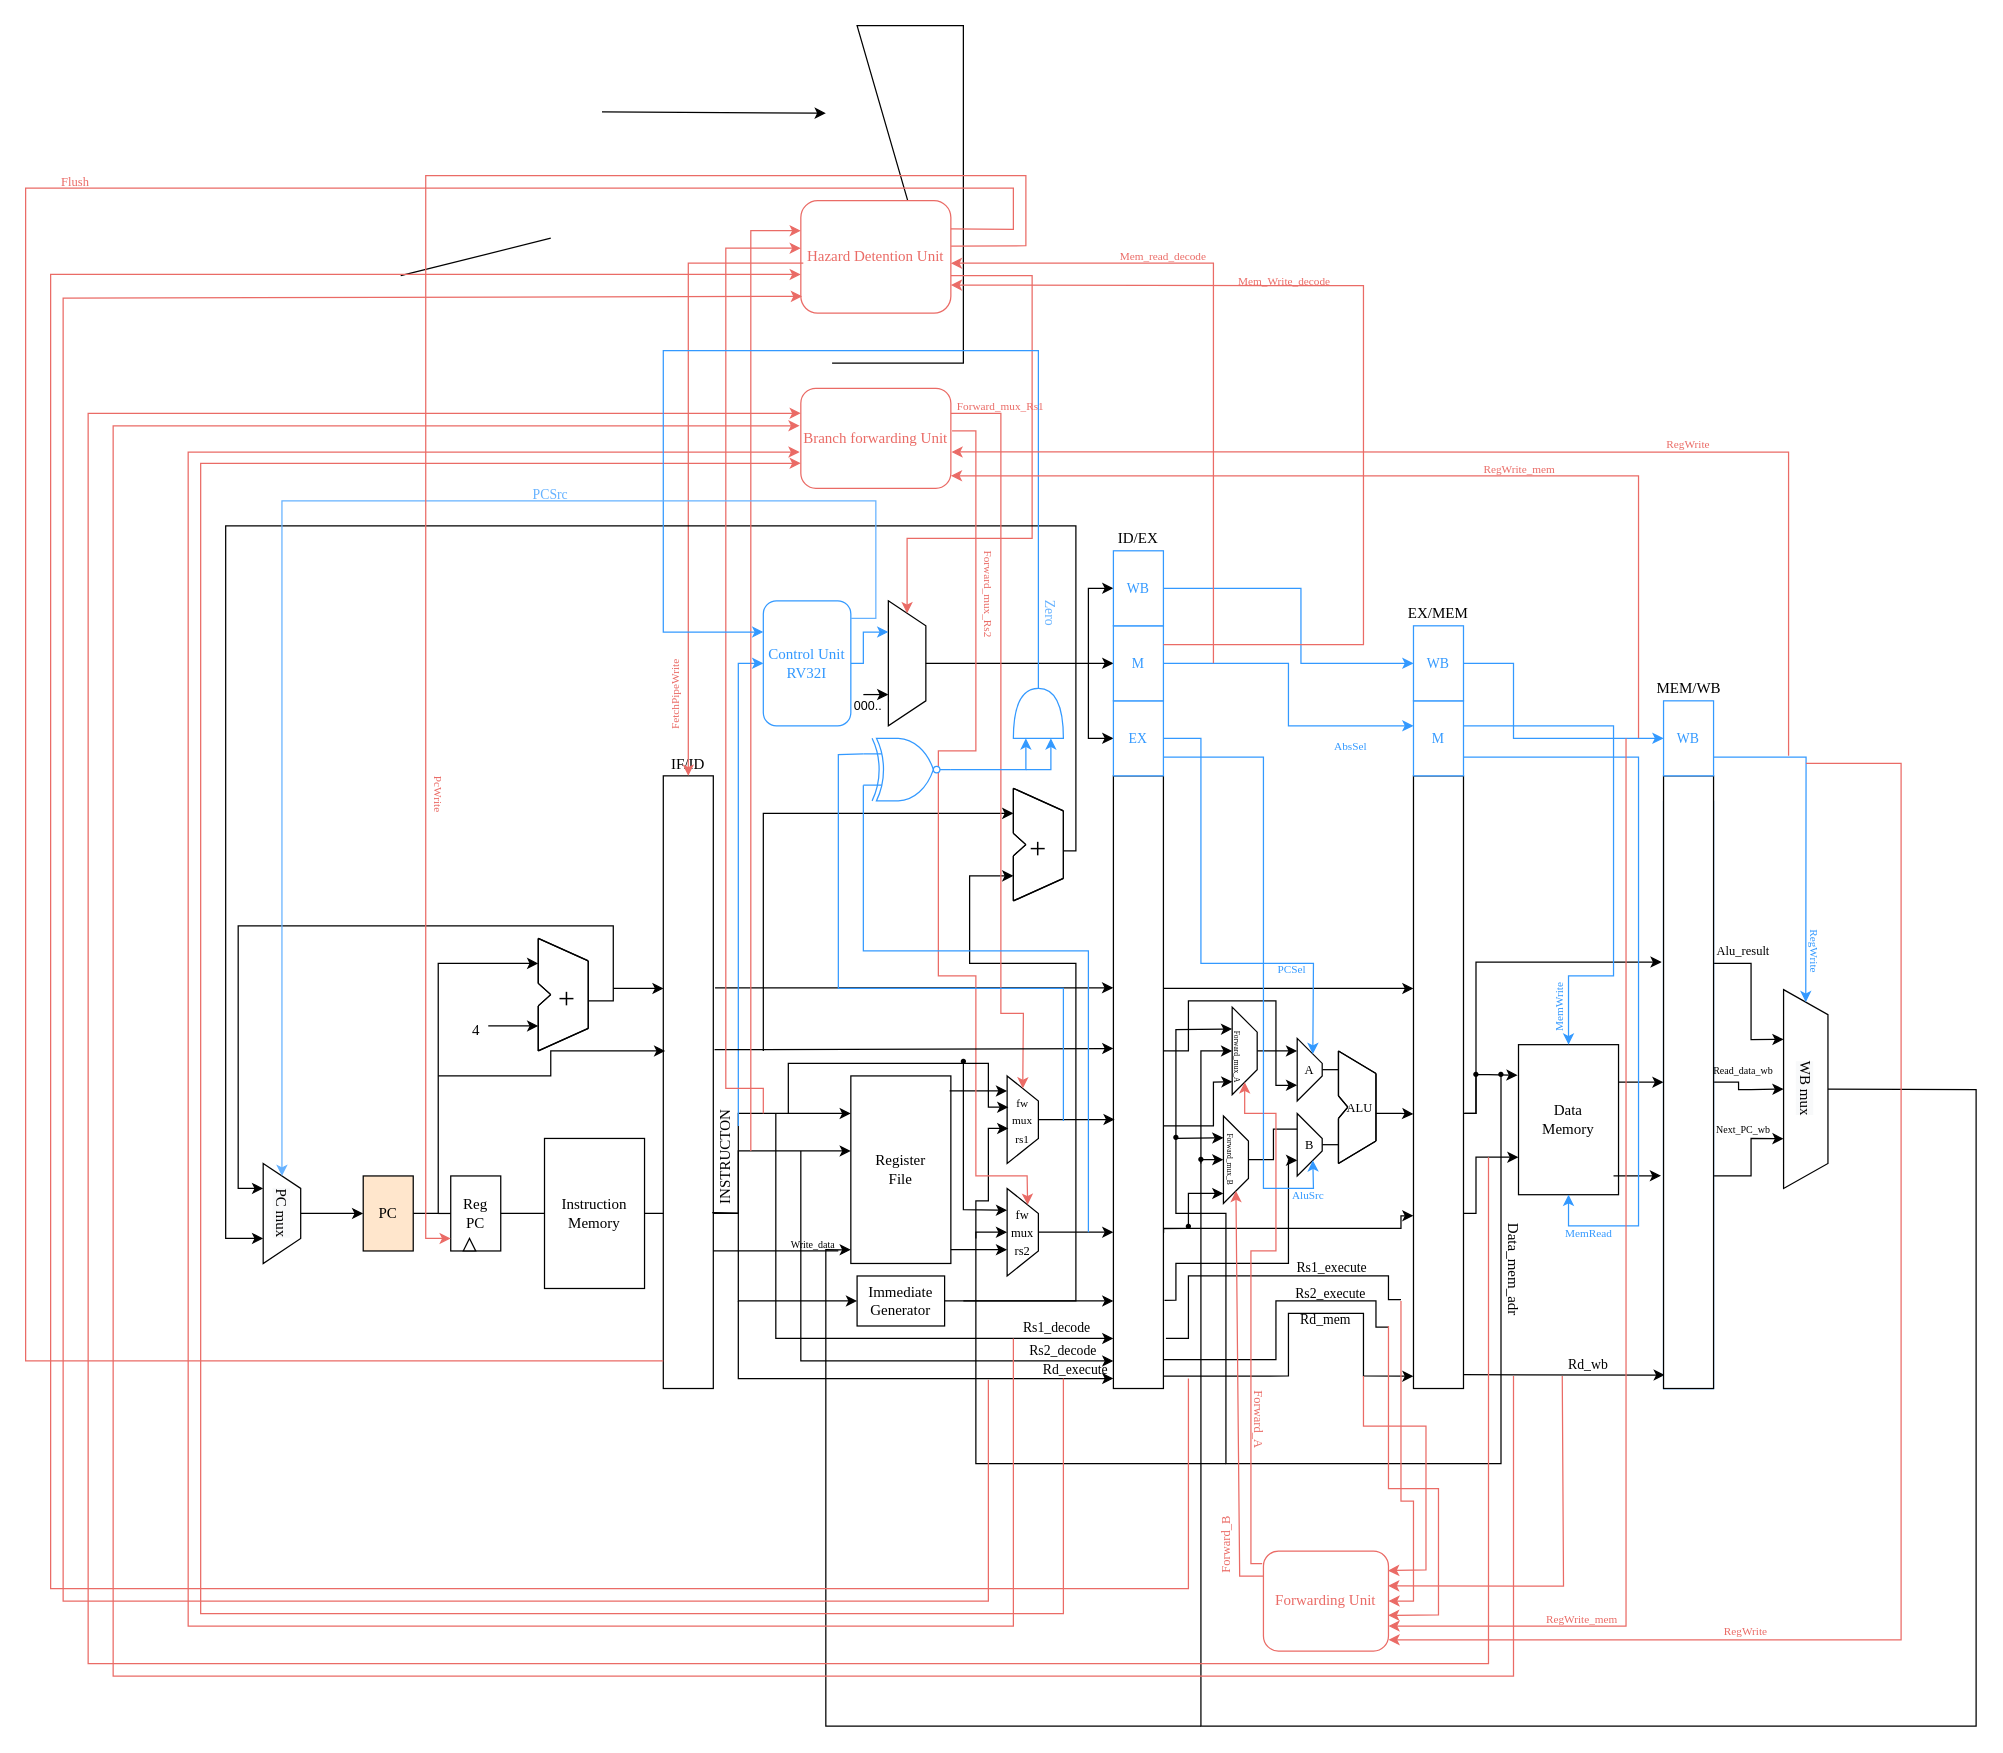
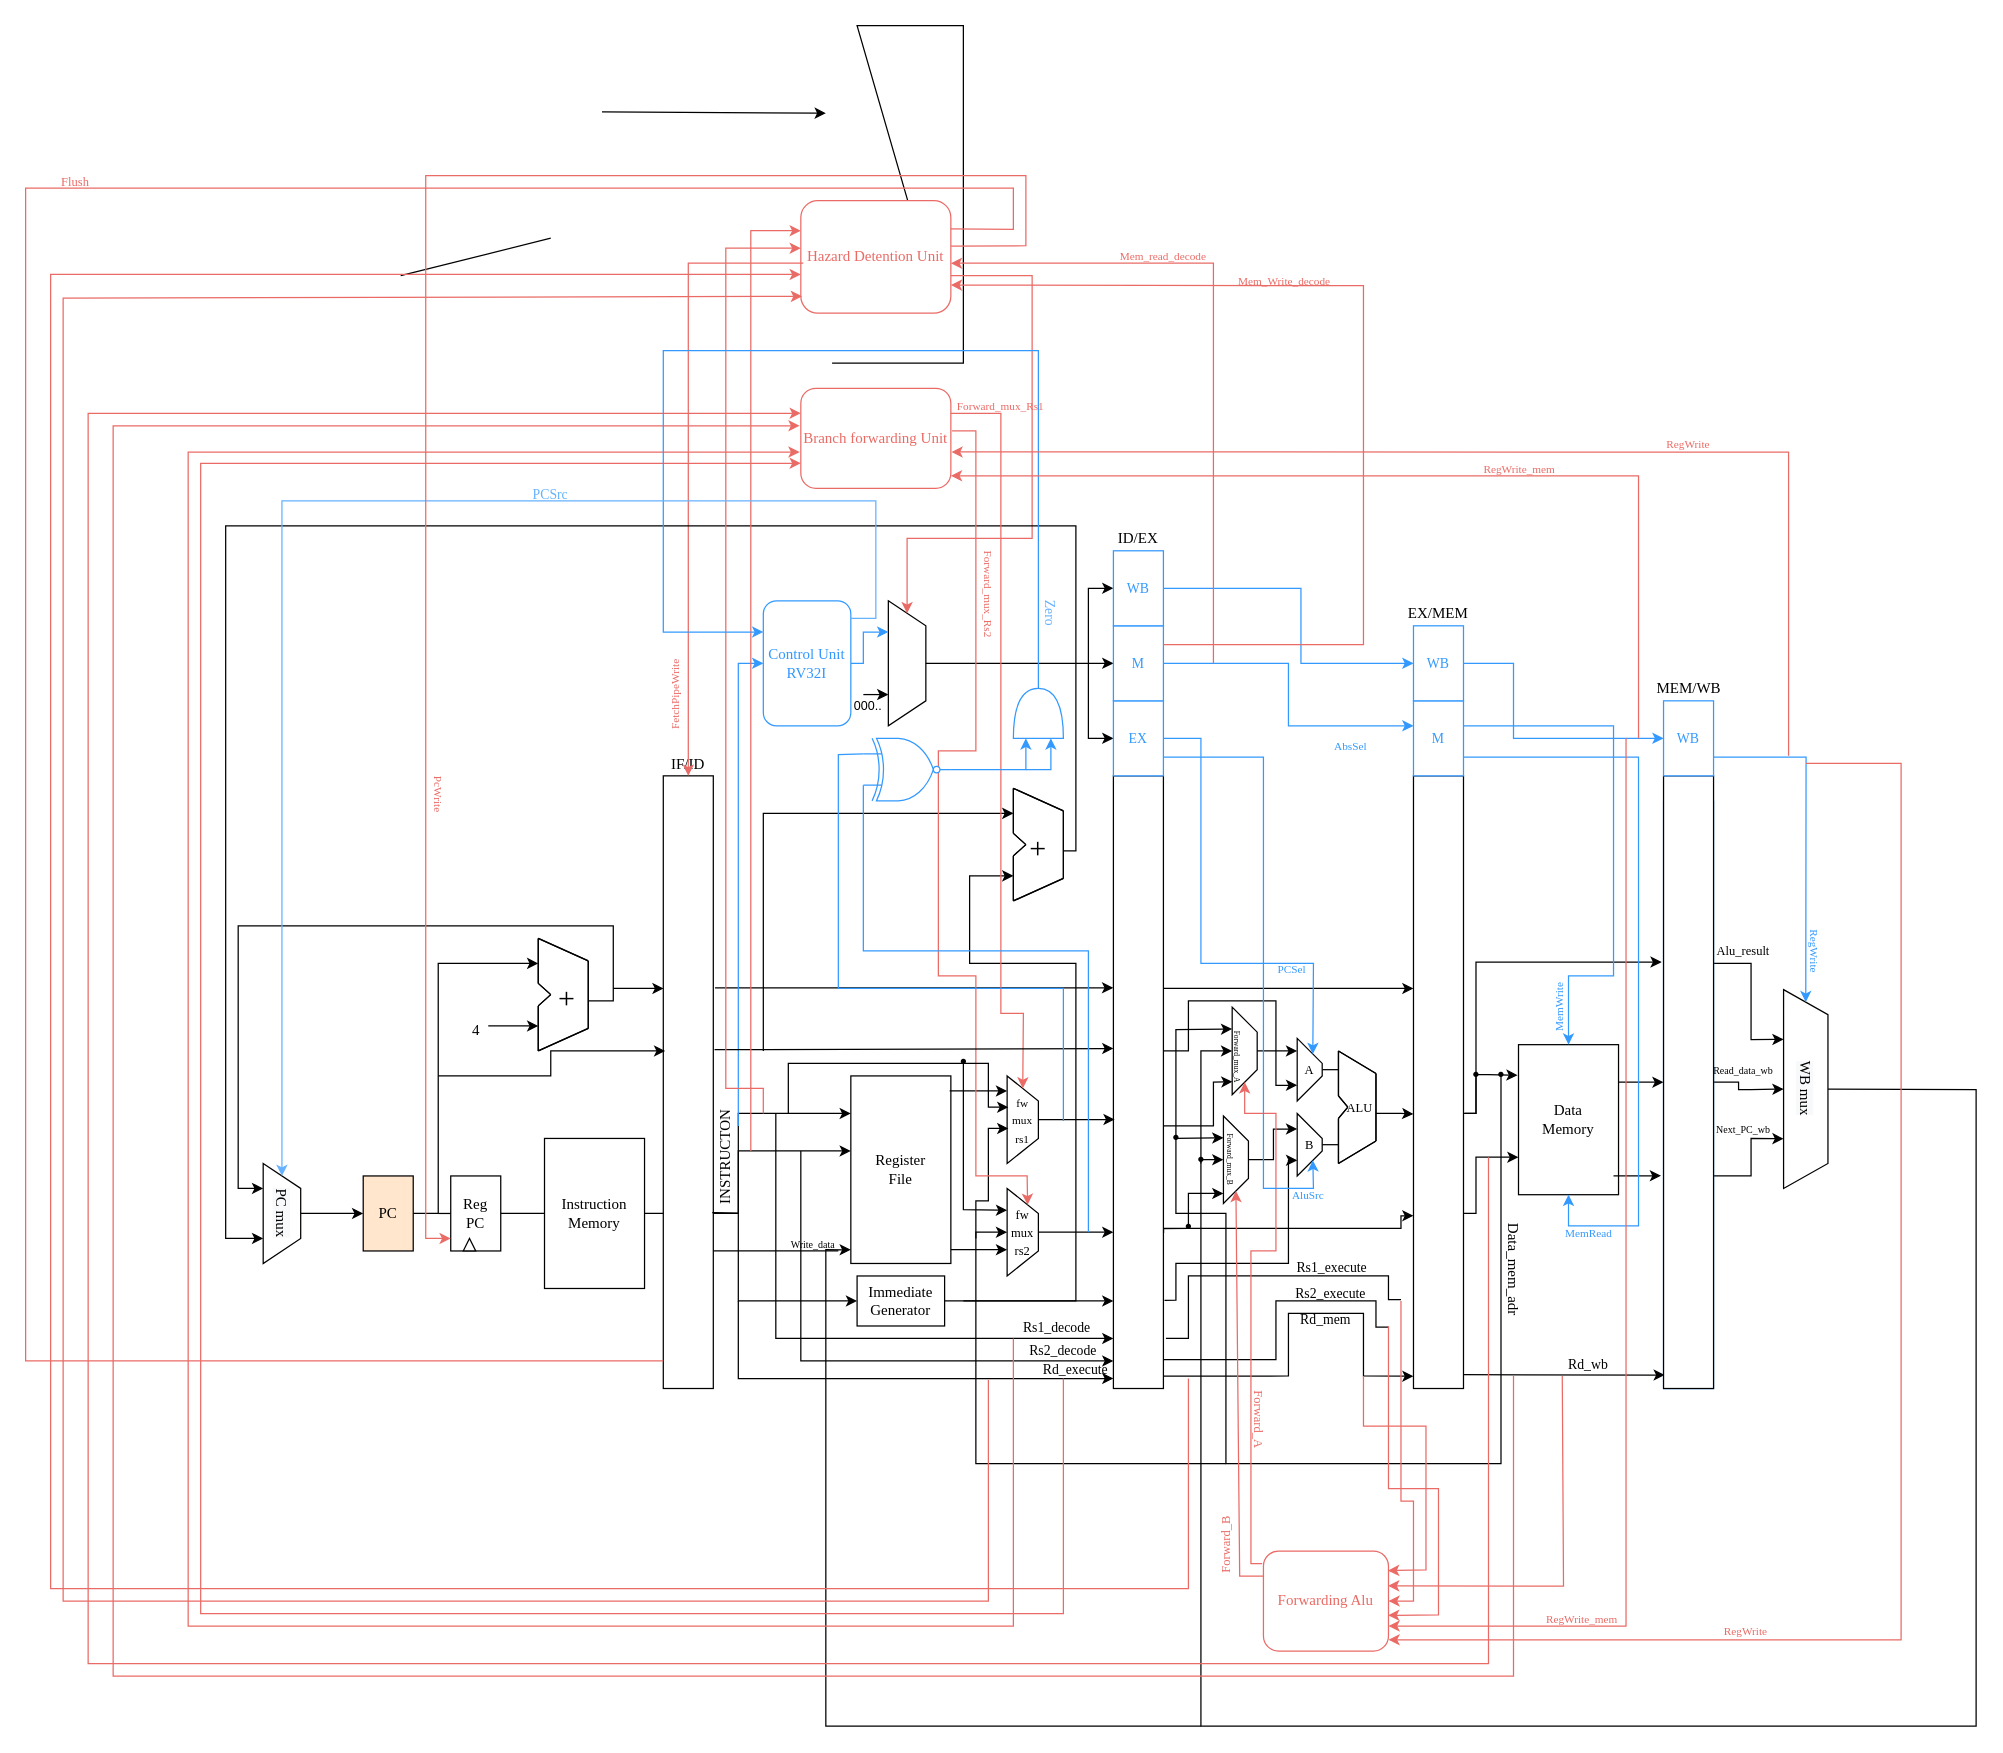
(1290, 1129) -> (1287, 1129)
(1326, 1601) -> (1326, 1601)
